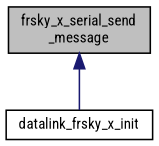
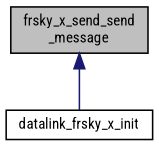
(79, 30) -> (79, 30)
